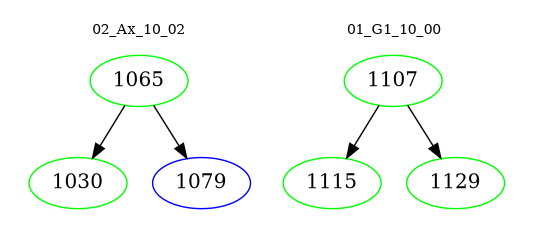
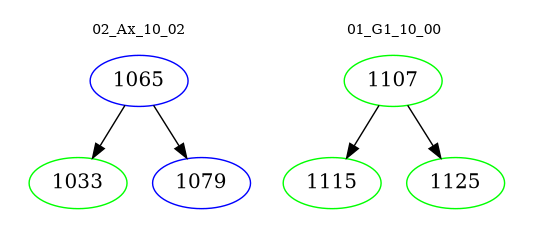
(139, 81) -> (139, 81)
(78, 183) -> (78, 183)
(456, 183) -> (456, 183)
